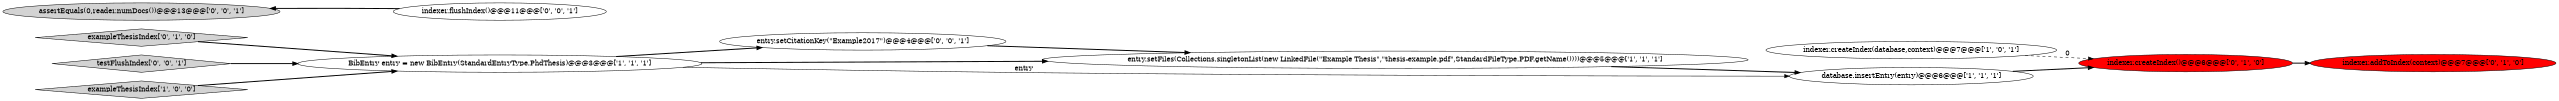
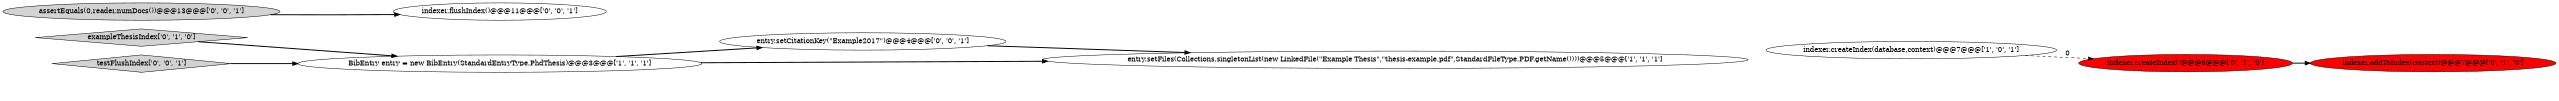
(338, 8) -> (333, 15)
(1911, 76) -> none
(141, 90) -> none
